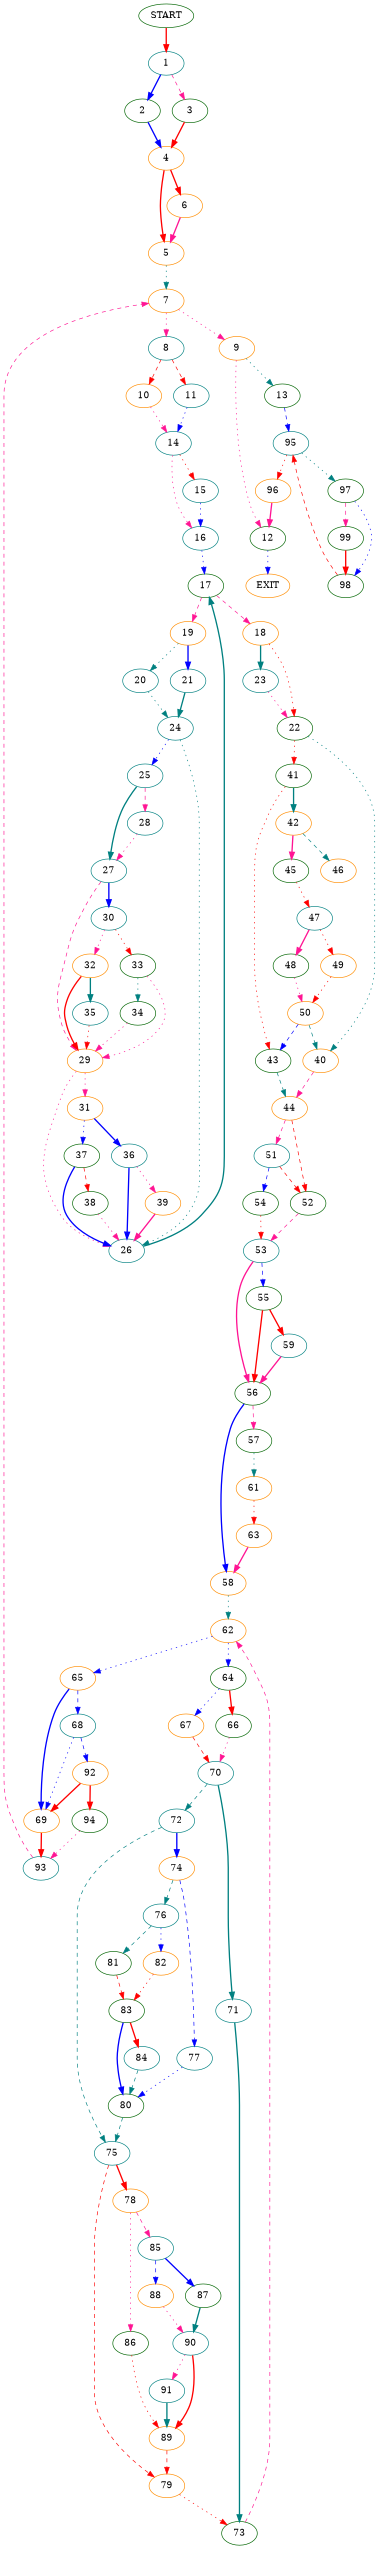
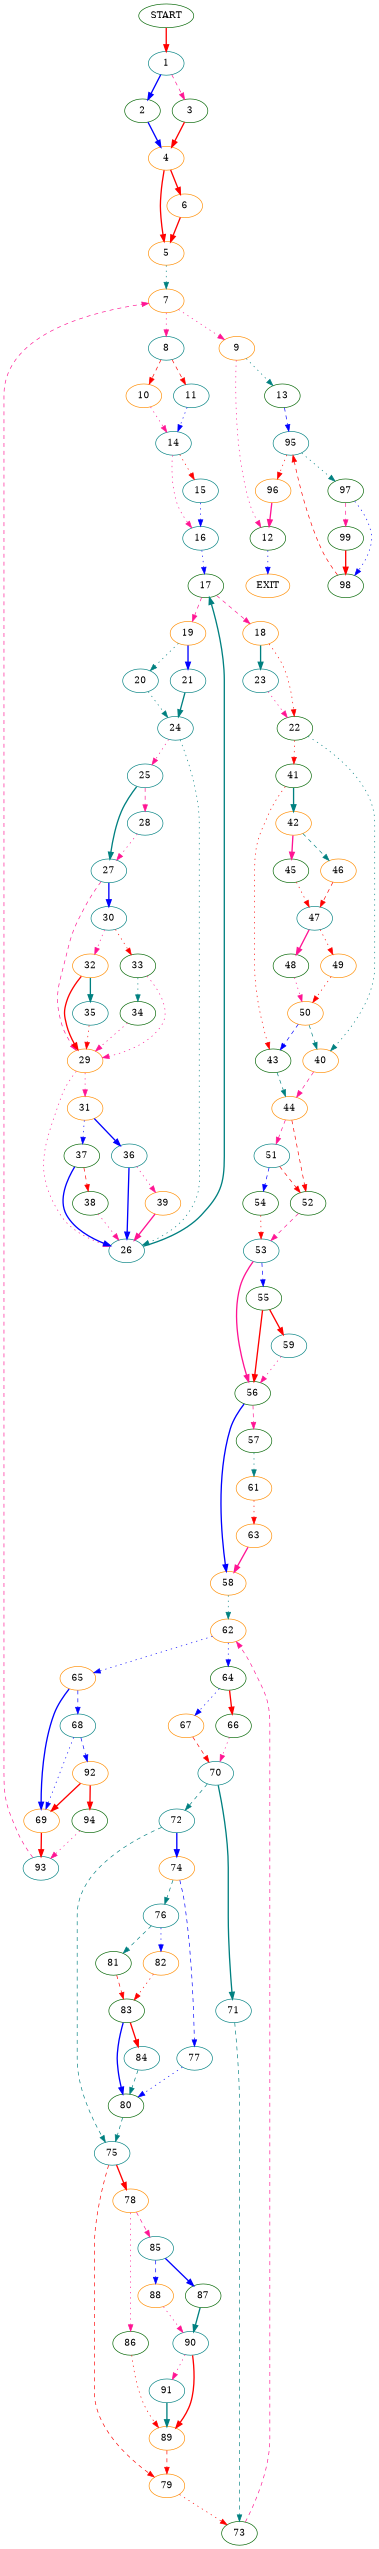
(177, 226) -> (177, 226)
(162, 749) -> (162, 749)
none -> (328, 892)
(273, 1367) -> (273, 1367)
(239, 2269) -> (239, 2269)
